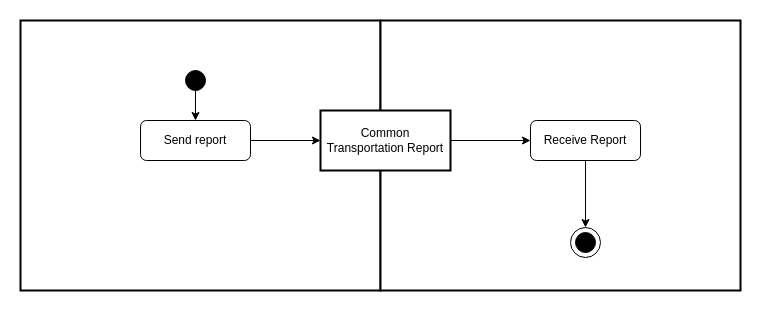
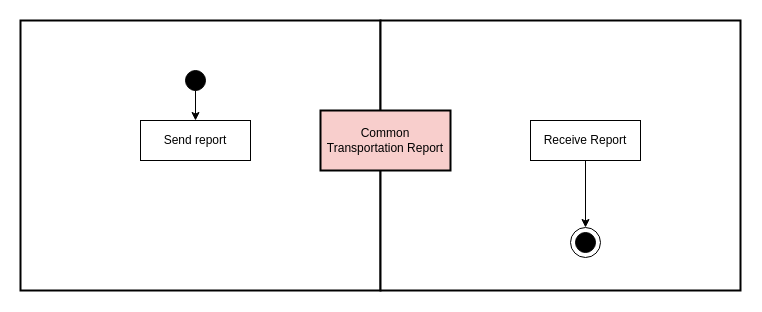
(196, 141) -> (196, 141)
(282, 141) -> none
(386, 141) -> (386, 141)
(487, 141) -> none
(586, 141) -> (586, 141)
